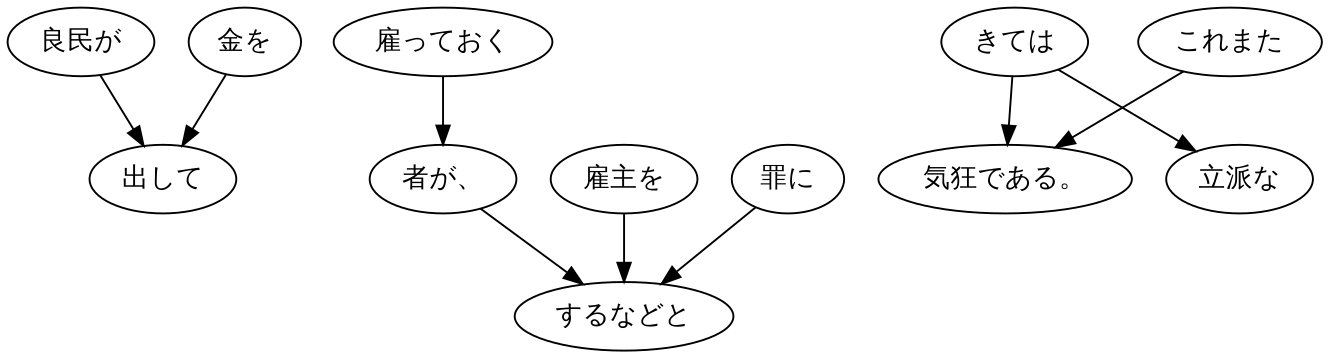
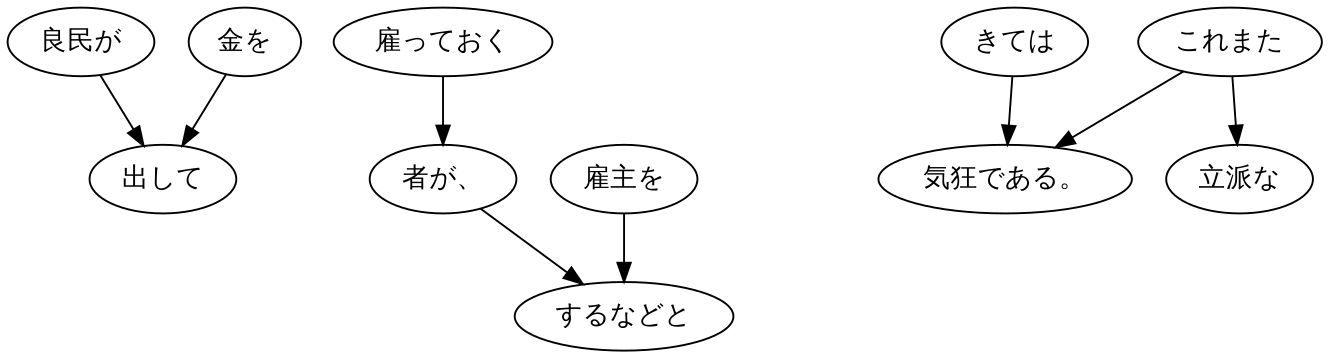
(1109, 100) -> (1234, 101)
(788, 179) -> none
